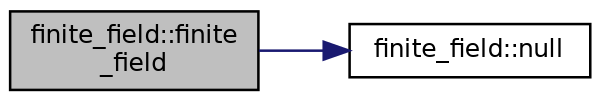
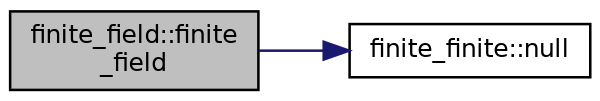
(470, 51) -> (470, 51)
